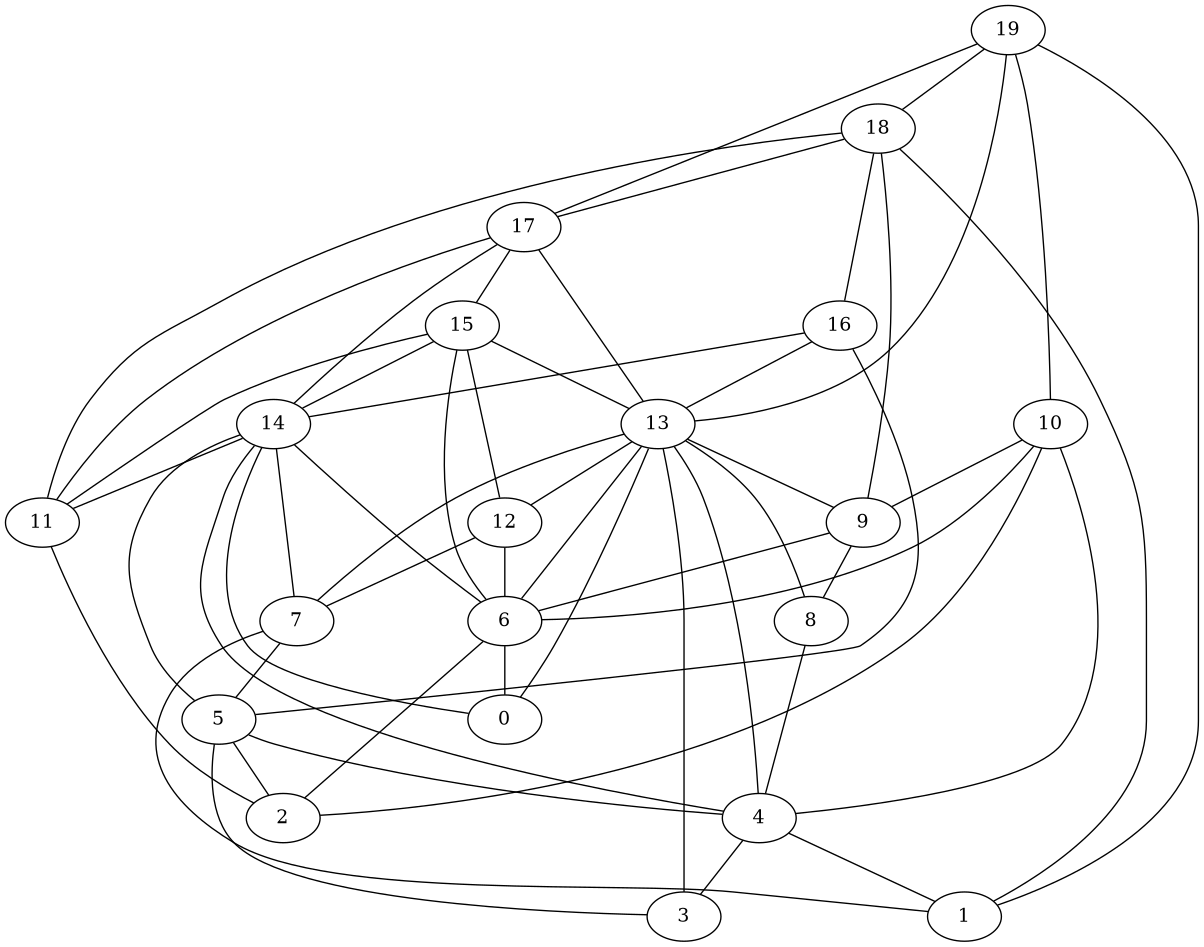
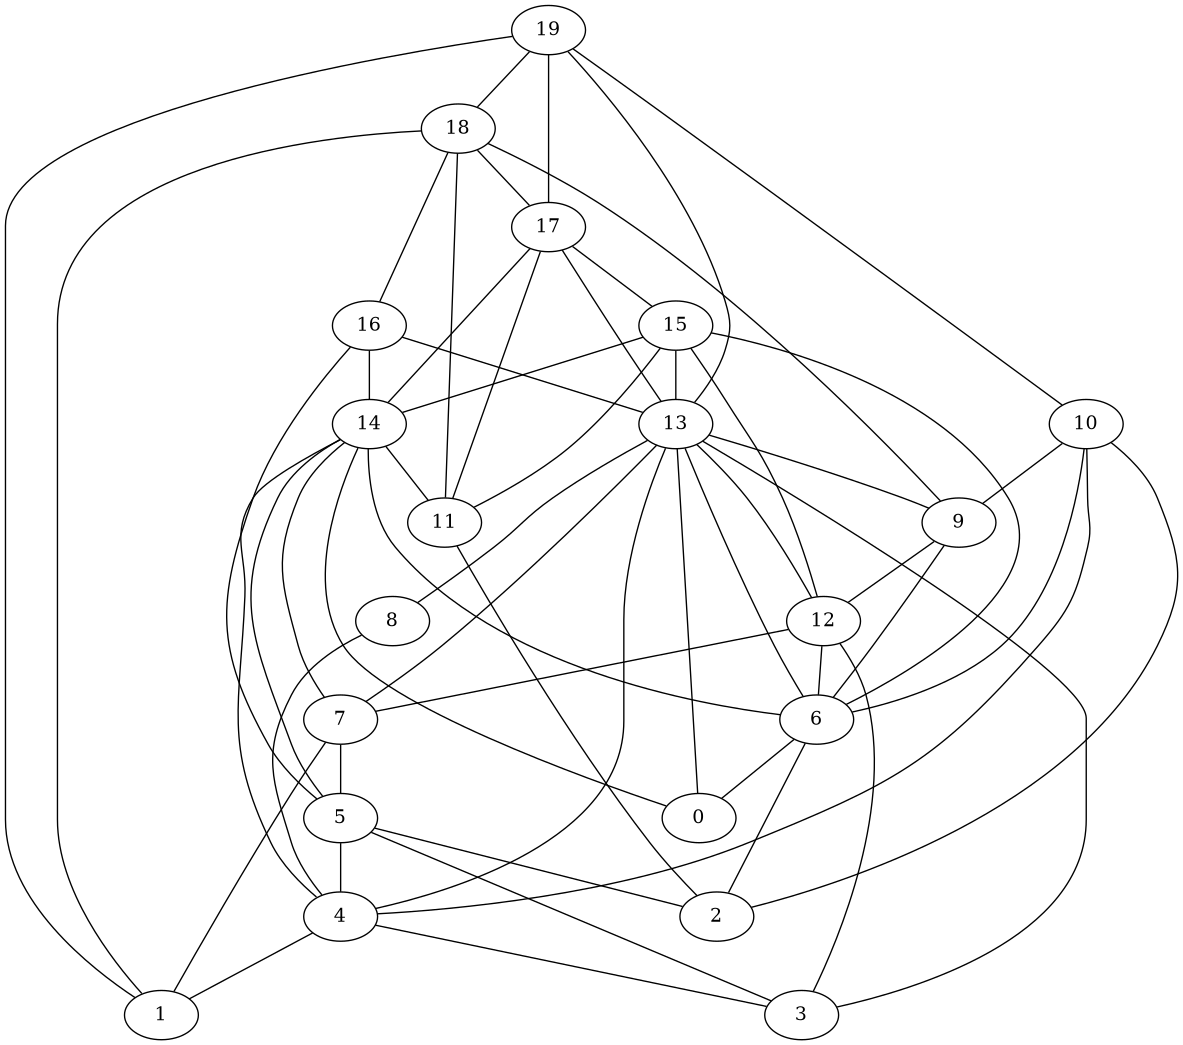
(841, 565) -> (891, 572)
none -> (870, 819)
